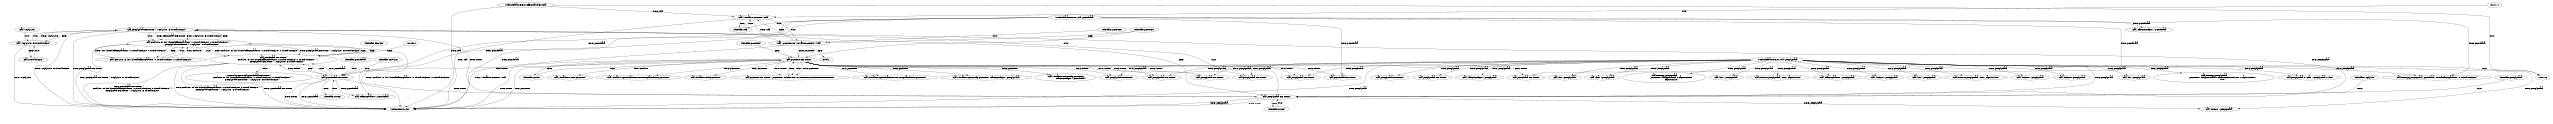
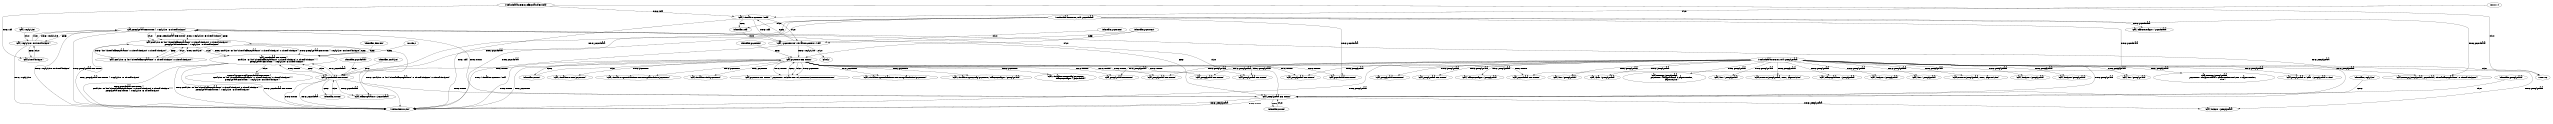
(747, 24) -> (761, 39)
(451, 48) -> (224, 9)
(806, 51) -> (806, 51)
(821, 51) -> (821, 51)
(641, 69) -> (641, 69)
